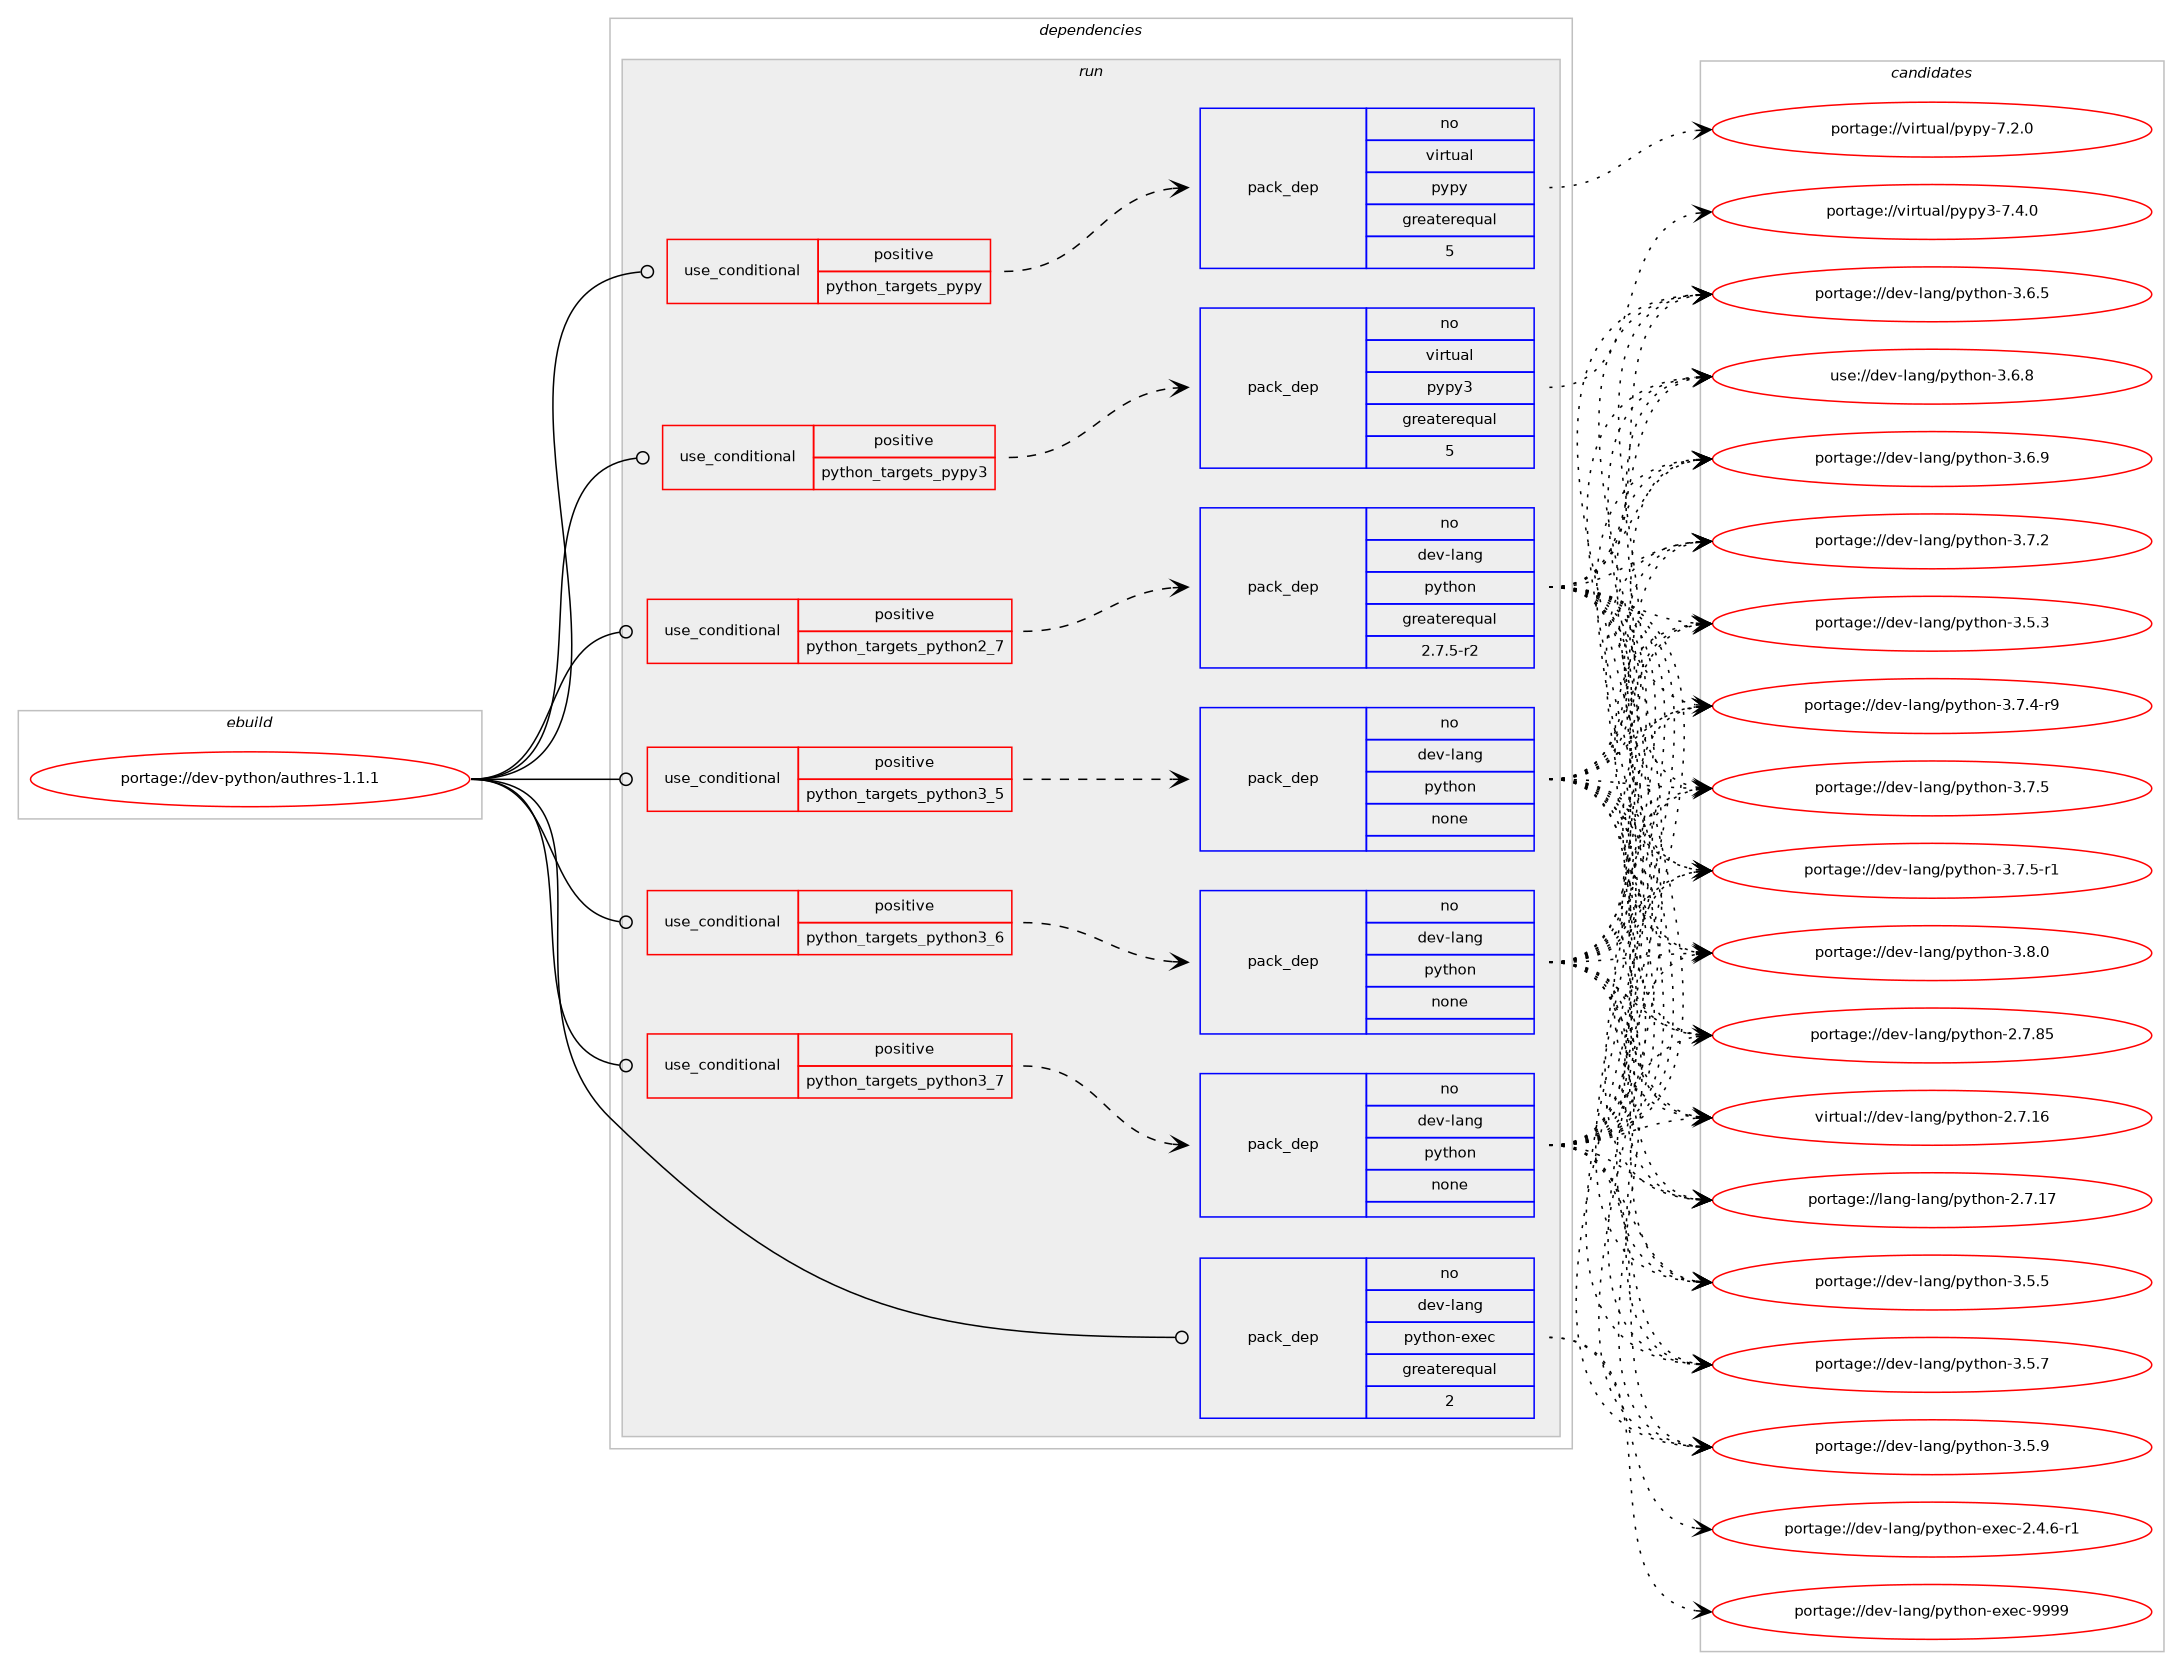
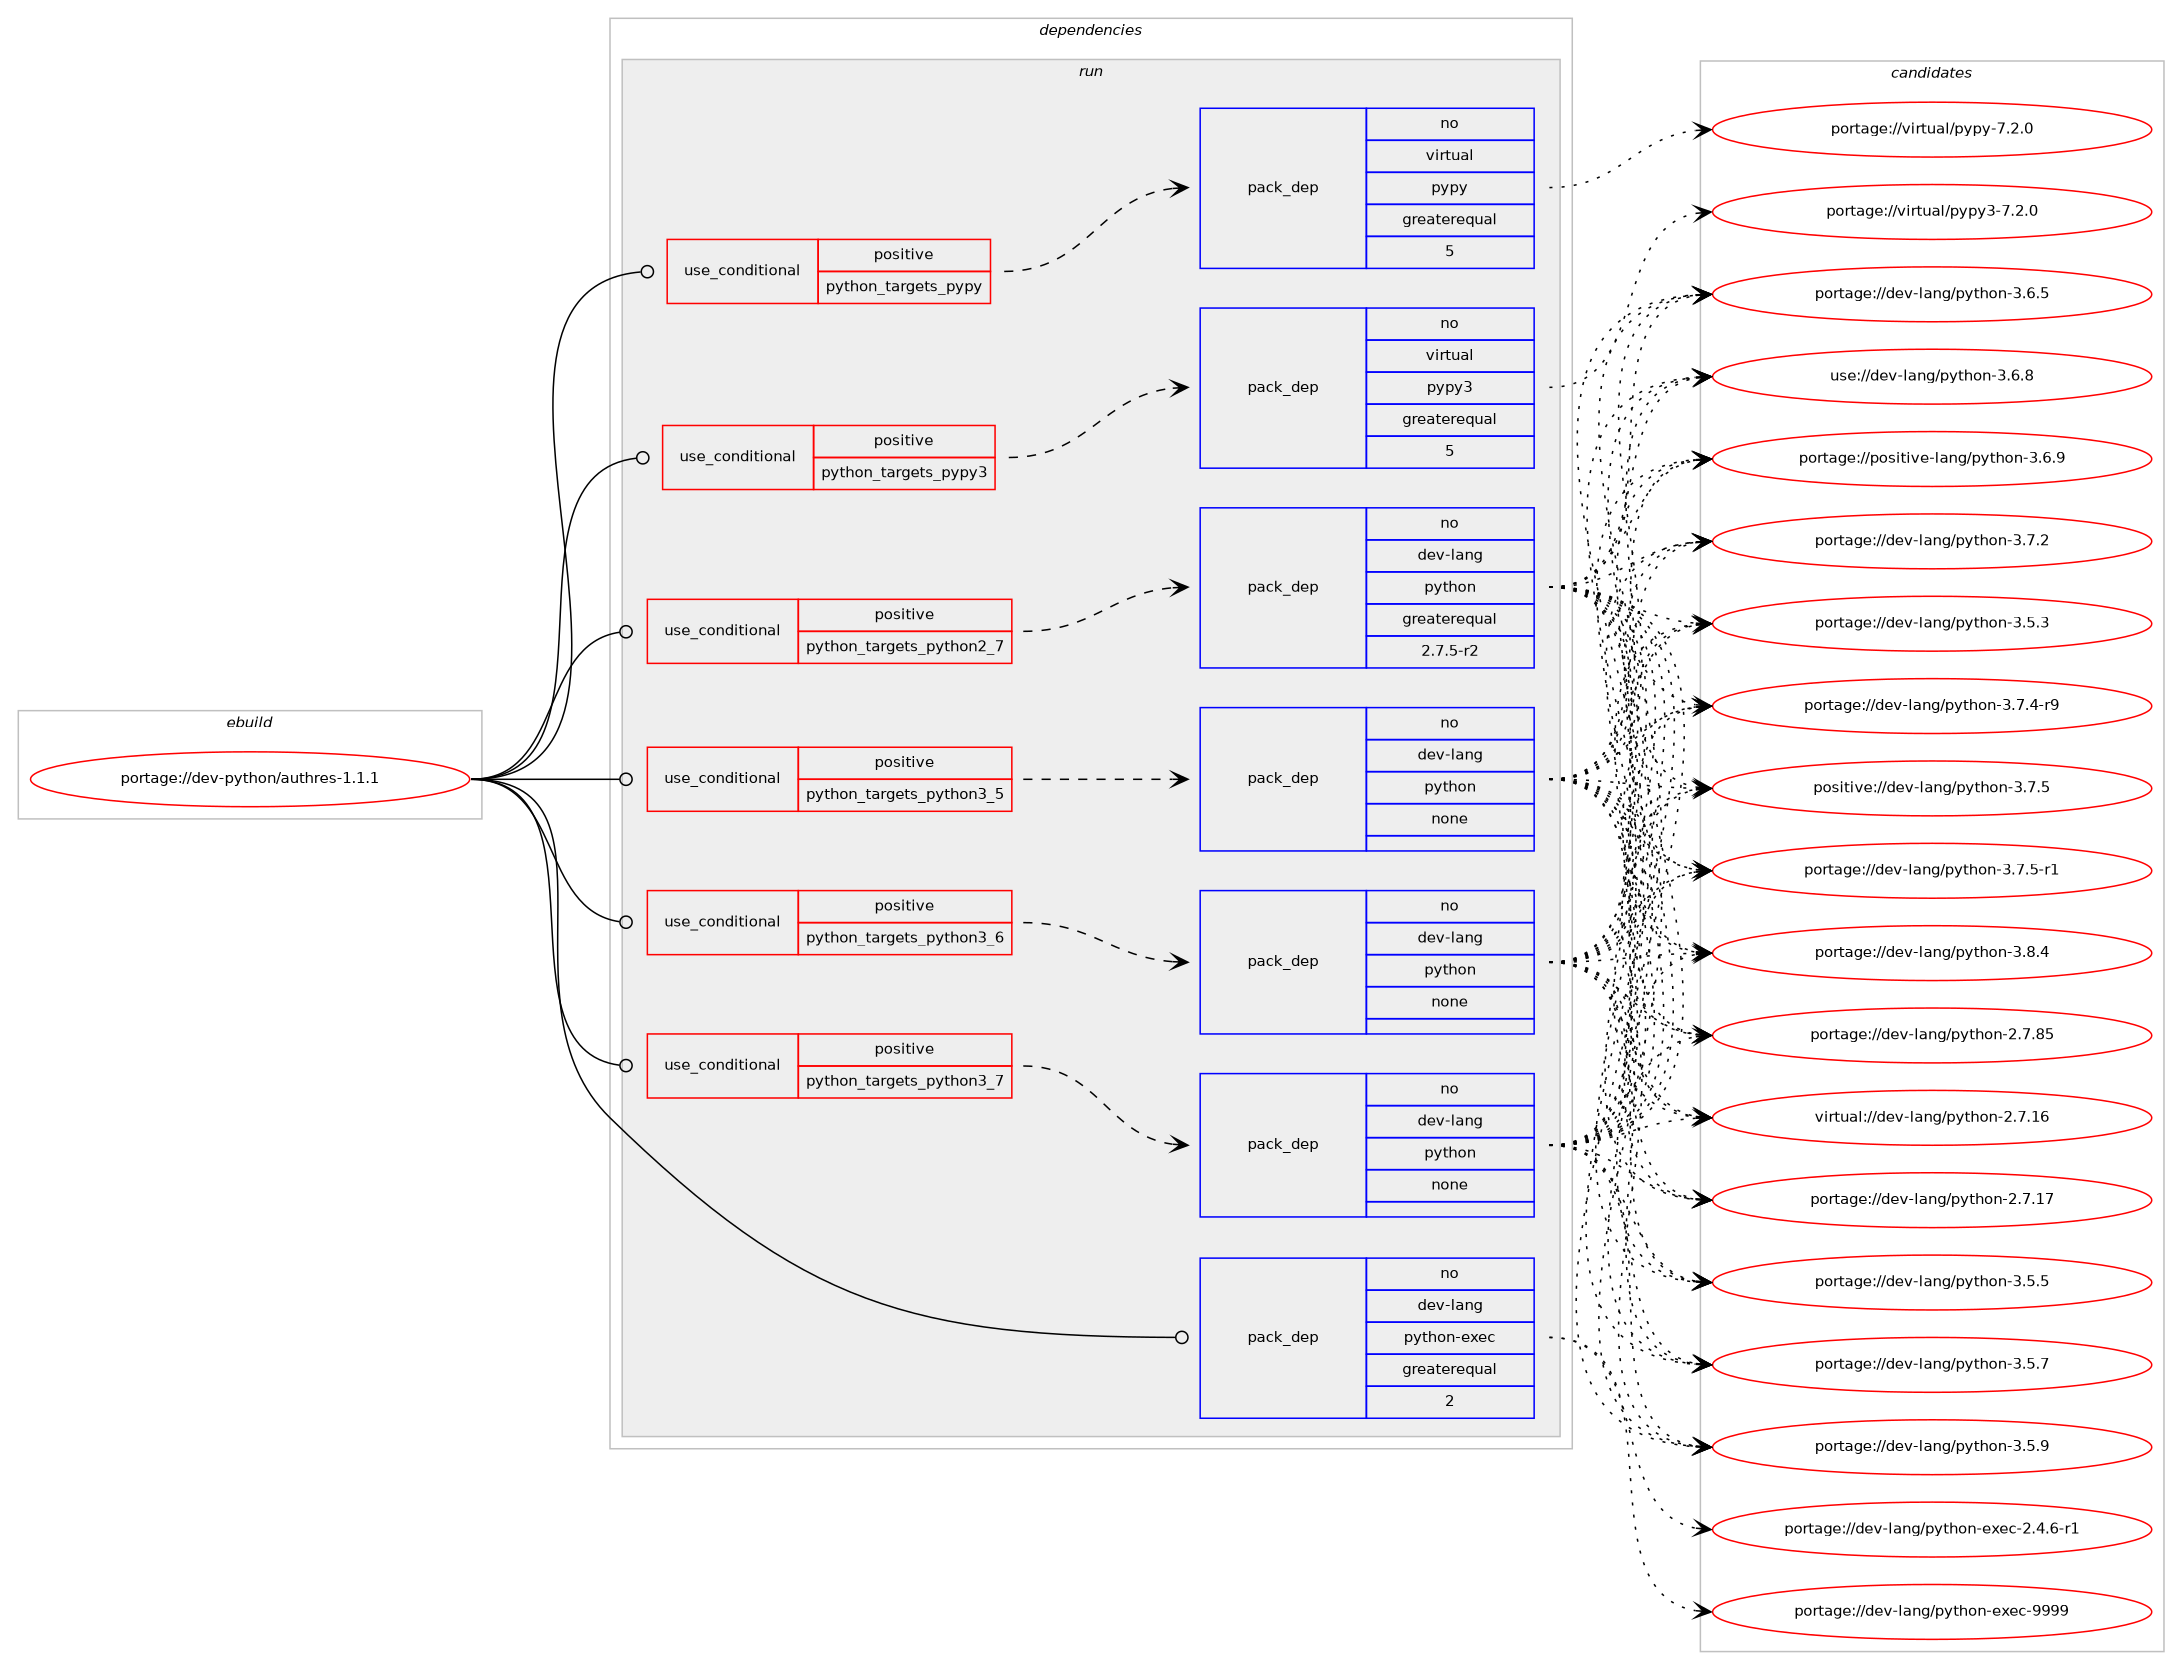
(1932, 212) -> (1932, 212)
(1932, 459) -> (1932, 459)
(1932, 788) -> (1932, 788)
(1932, 953) -> (1932, 953)
(1932, 1200) -> (1932, 1200)
